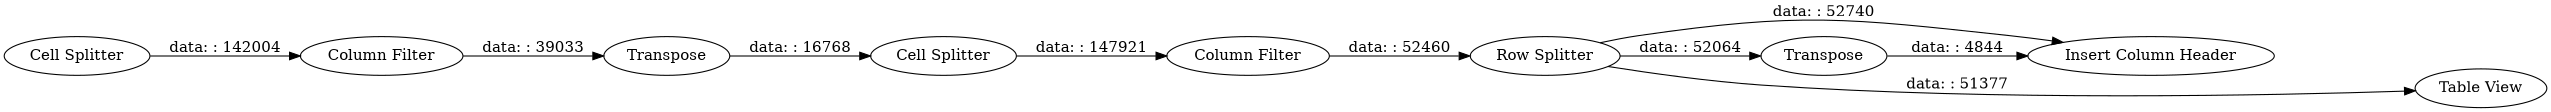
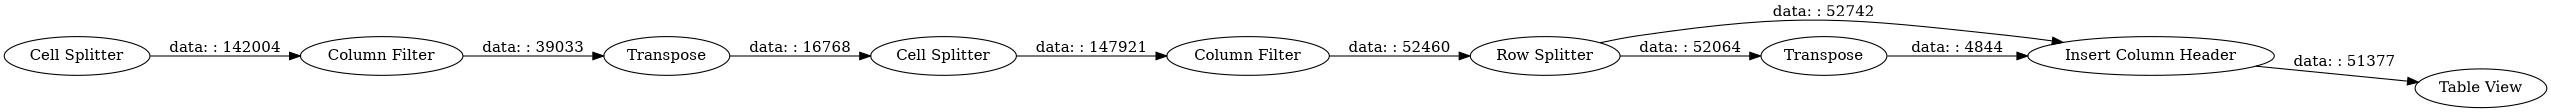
(1824, 12) -> (1824, 12)
(2005, 95) -> (2332, 74)
